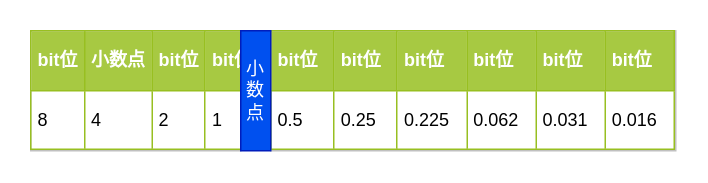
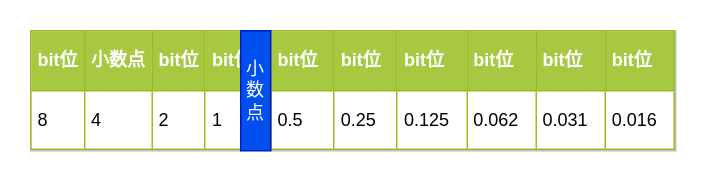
(393, 106) -> (393, 106)
